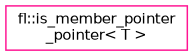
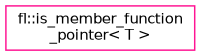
(97, 28) -> (100, 28)
